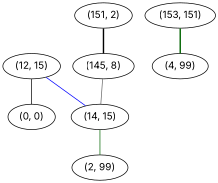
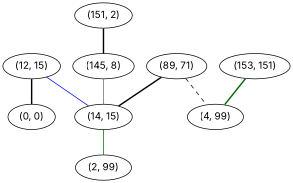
none -> (177, 66)
(32, 92) -> (32, 92)
